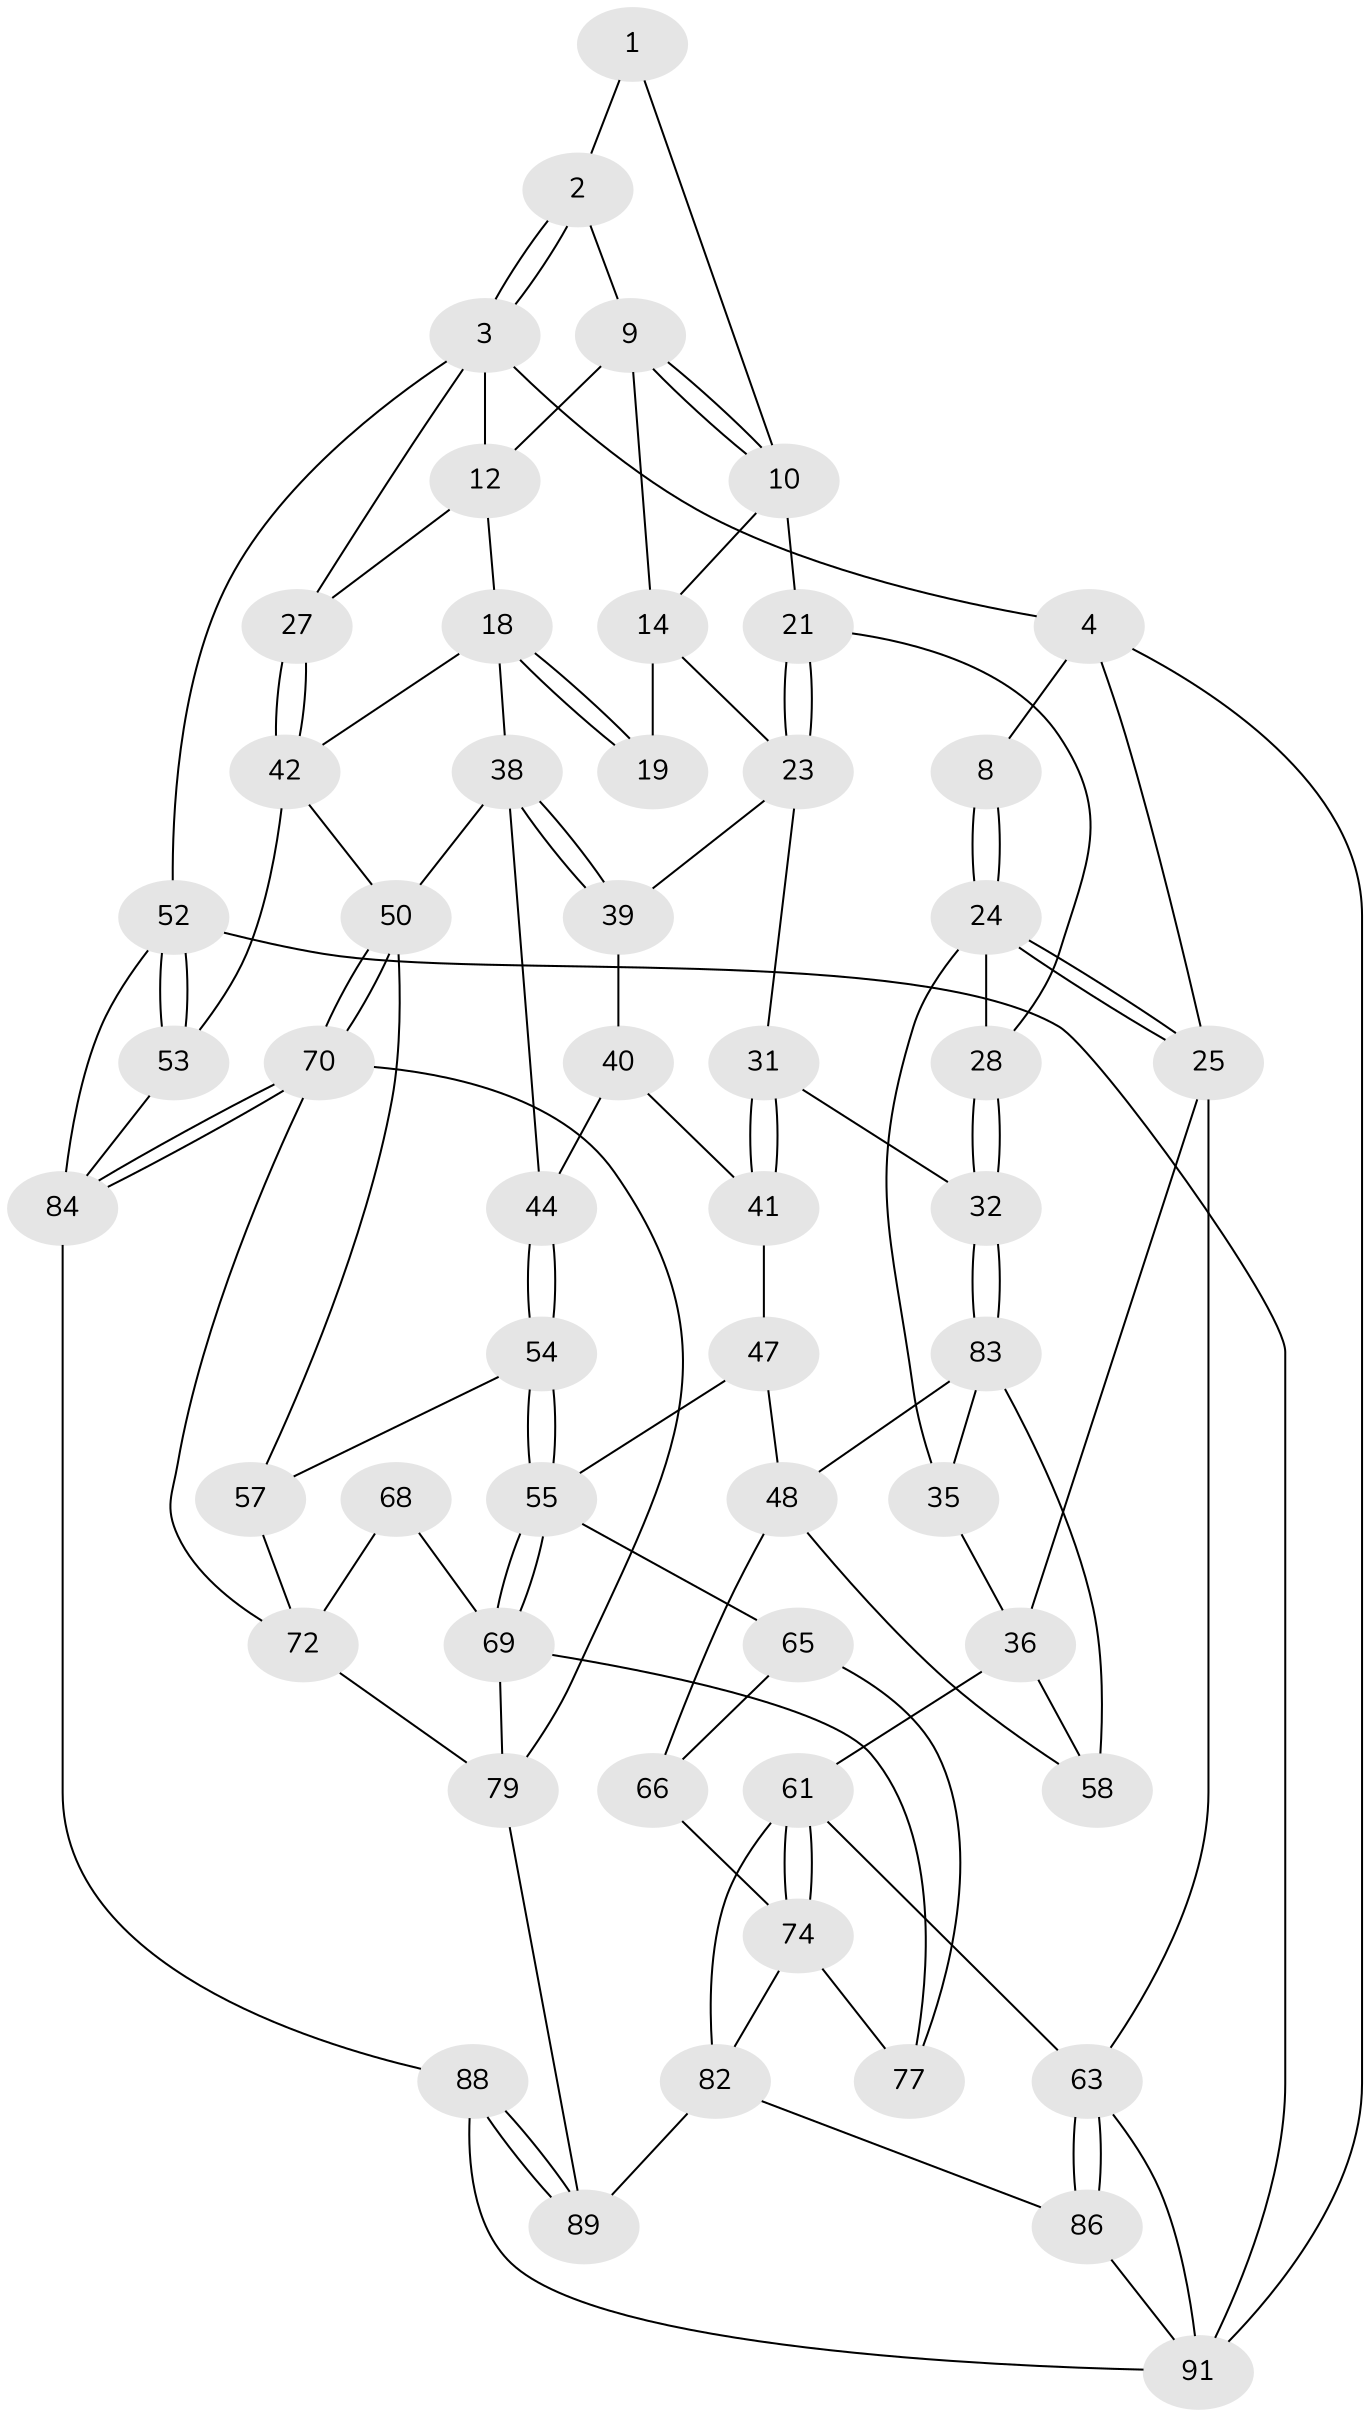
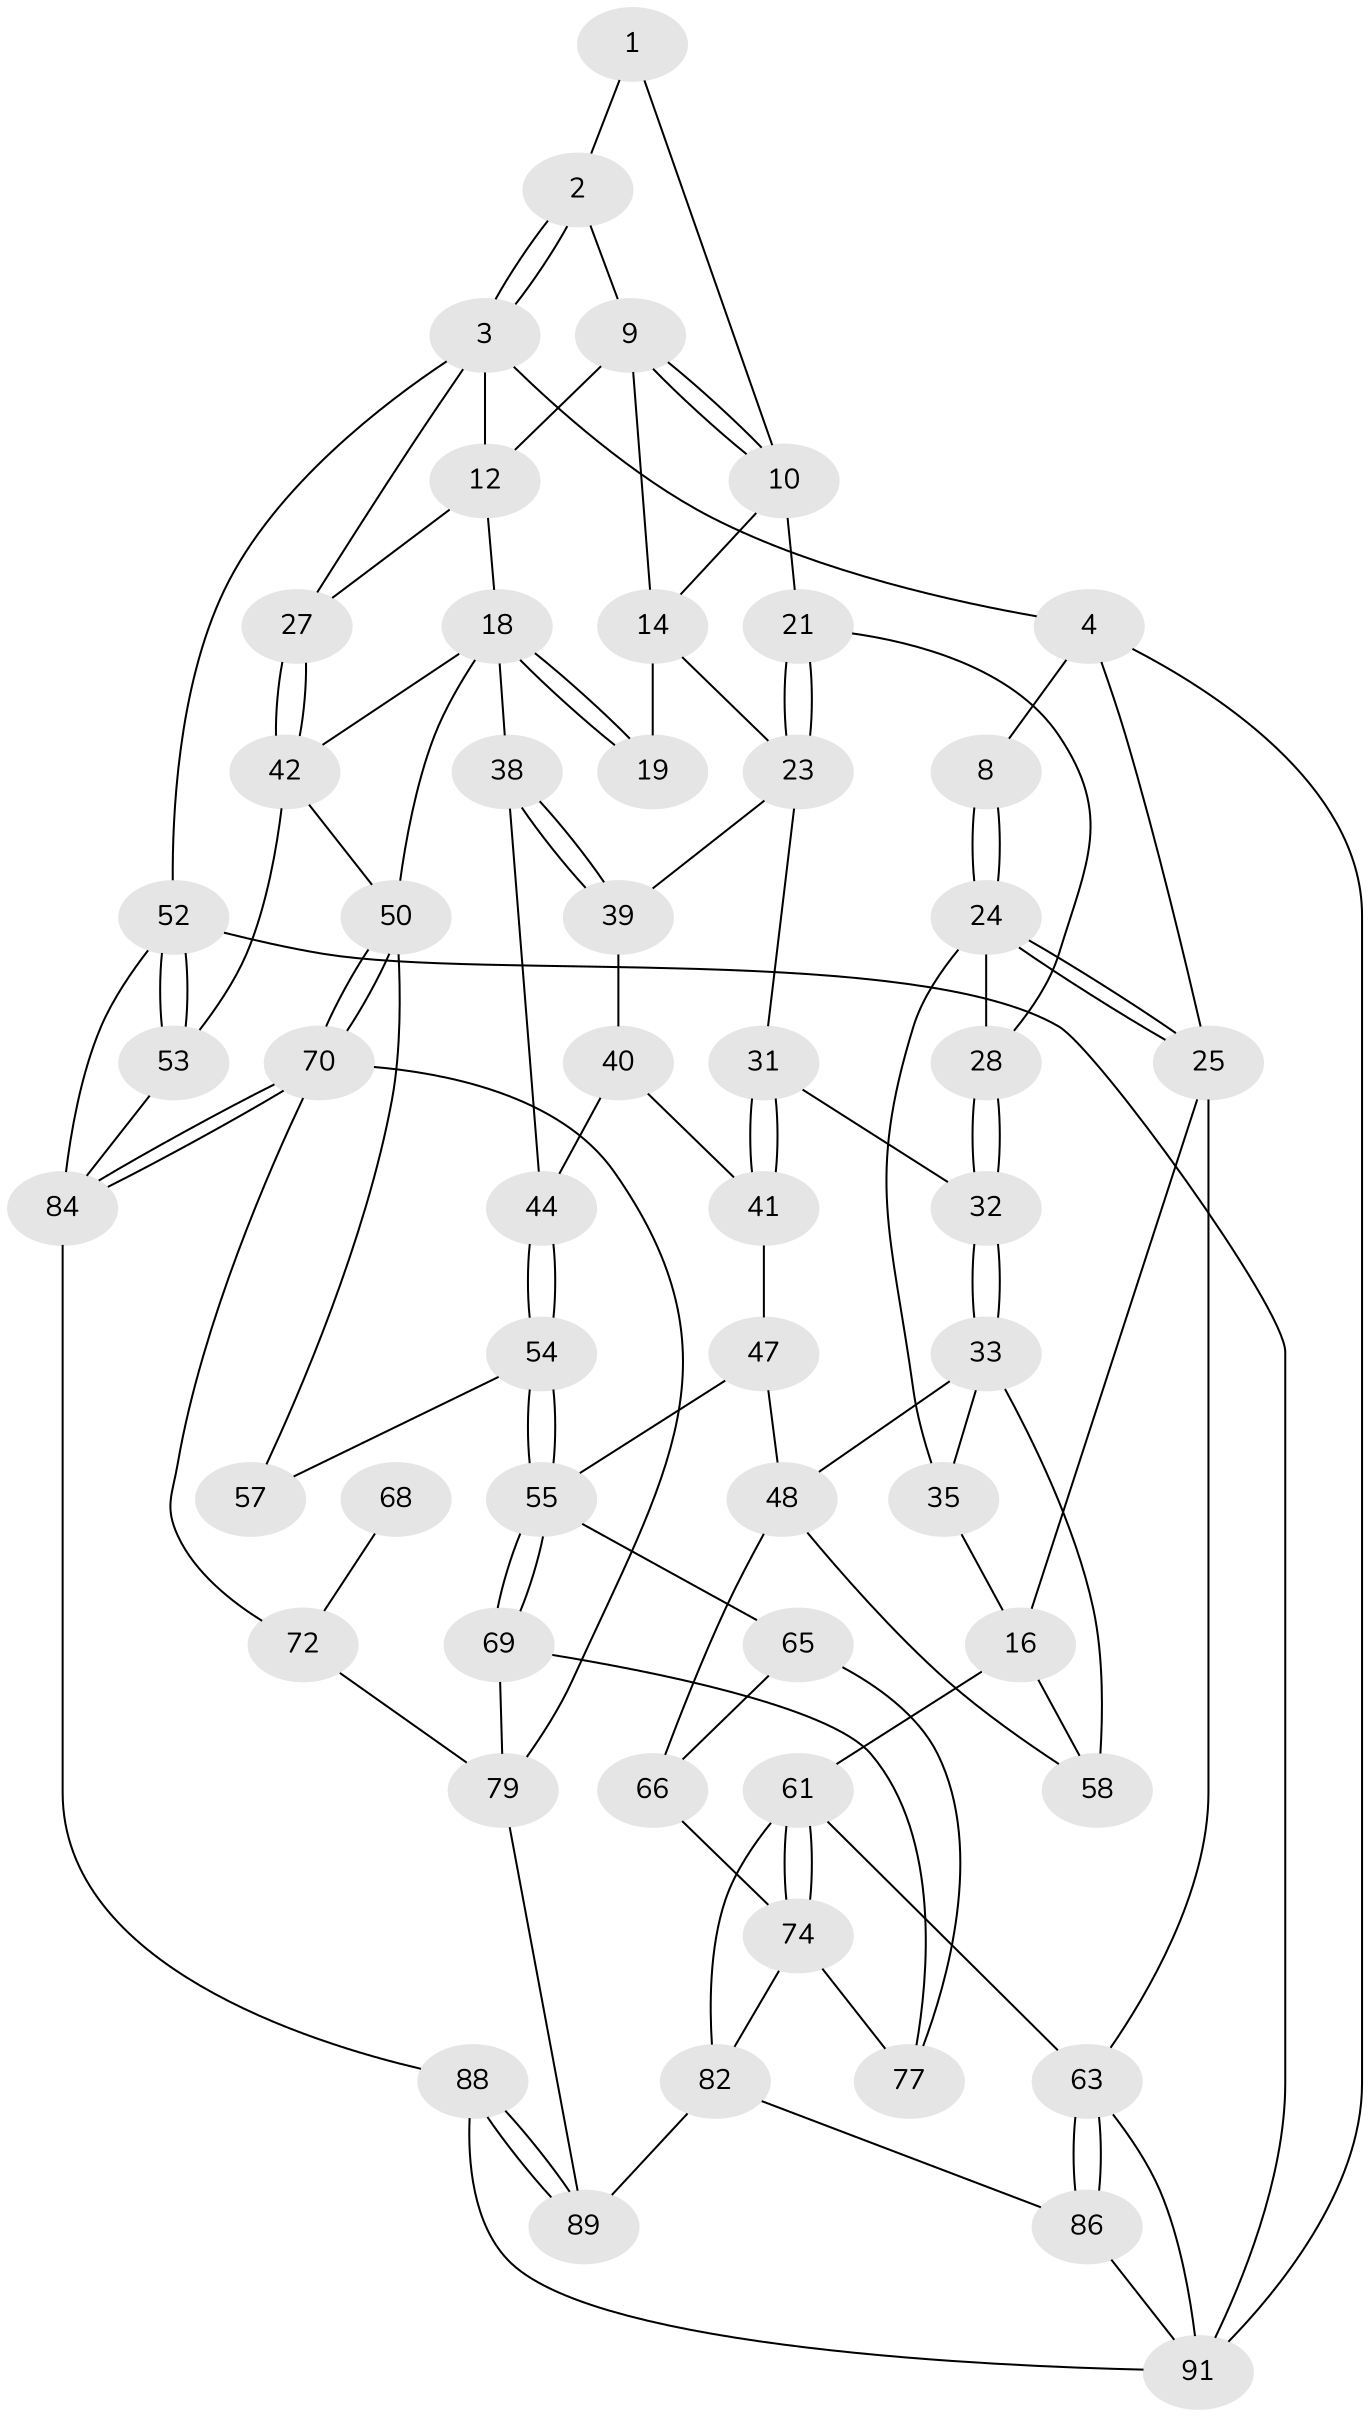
(452, 845) -> (424, 766)
(986, 1354) -> (986, 1354)
(277, 1572) -> none
(448, 1572) -> none
(1021, 1645) -> (1021, 1645)
